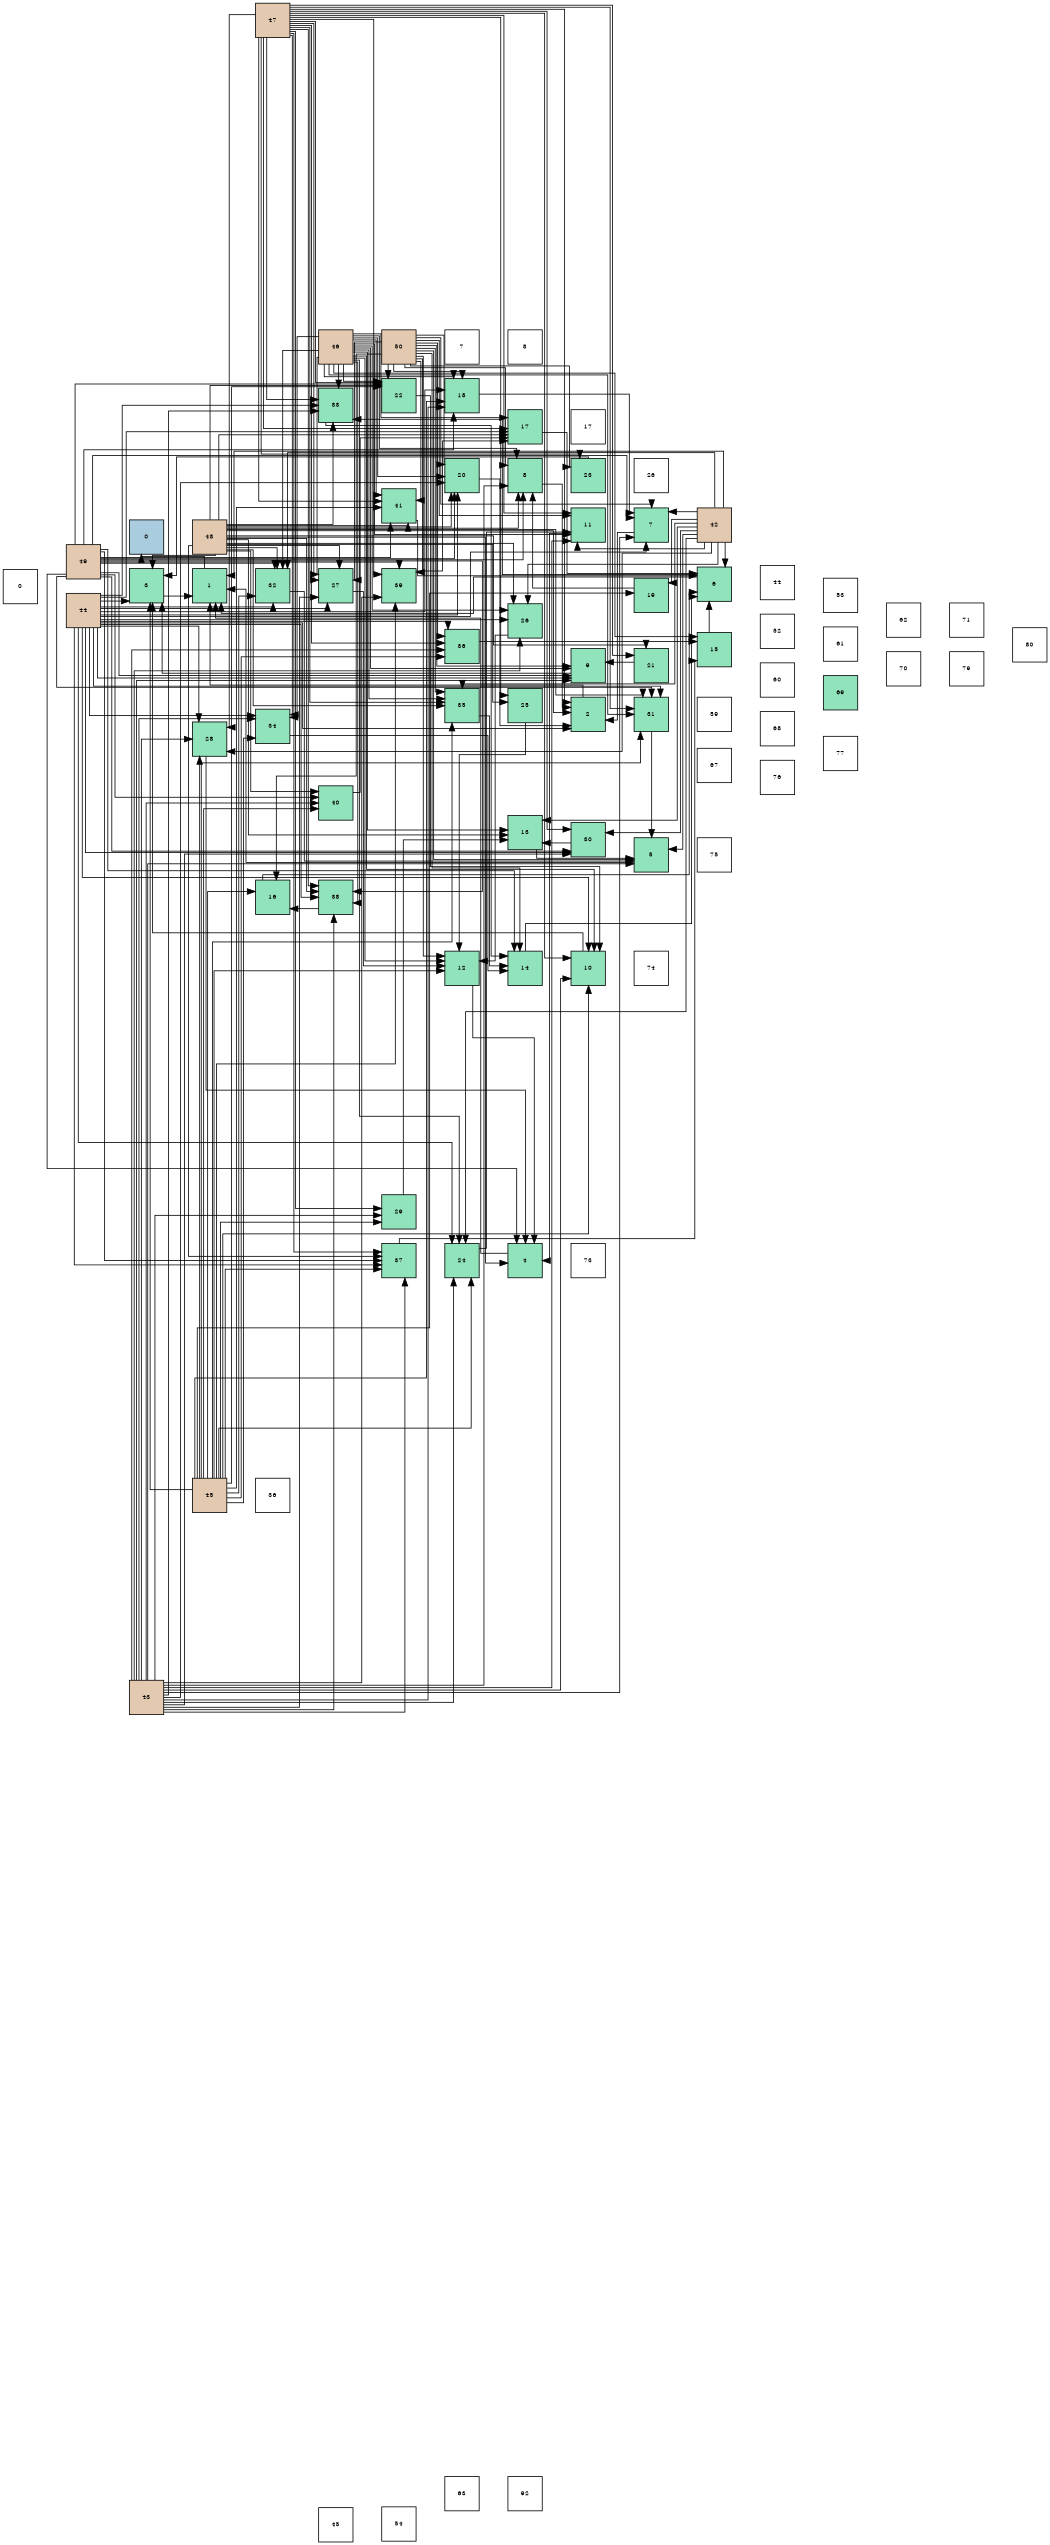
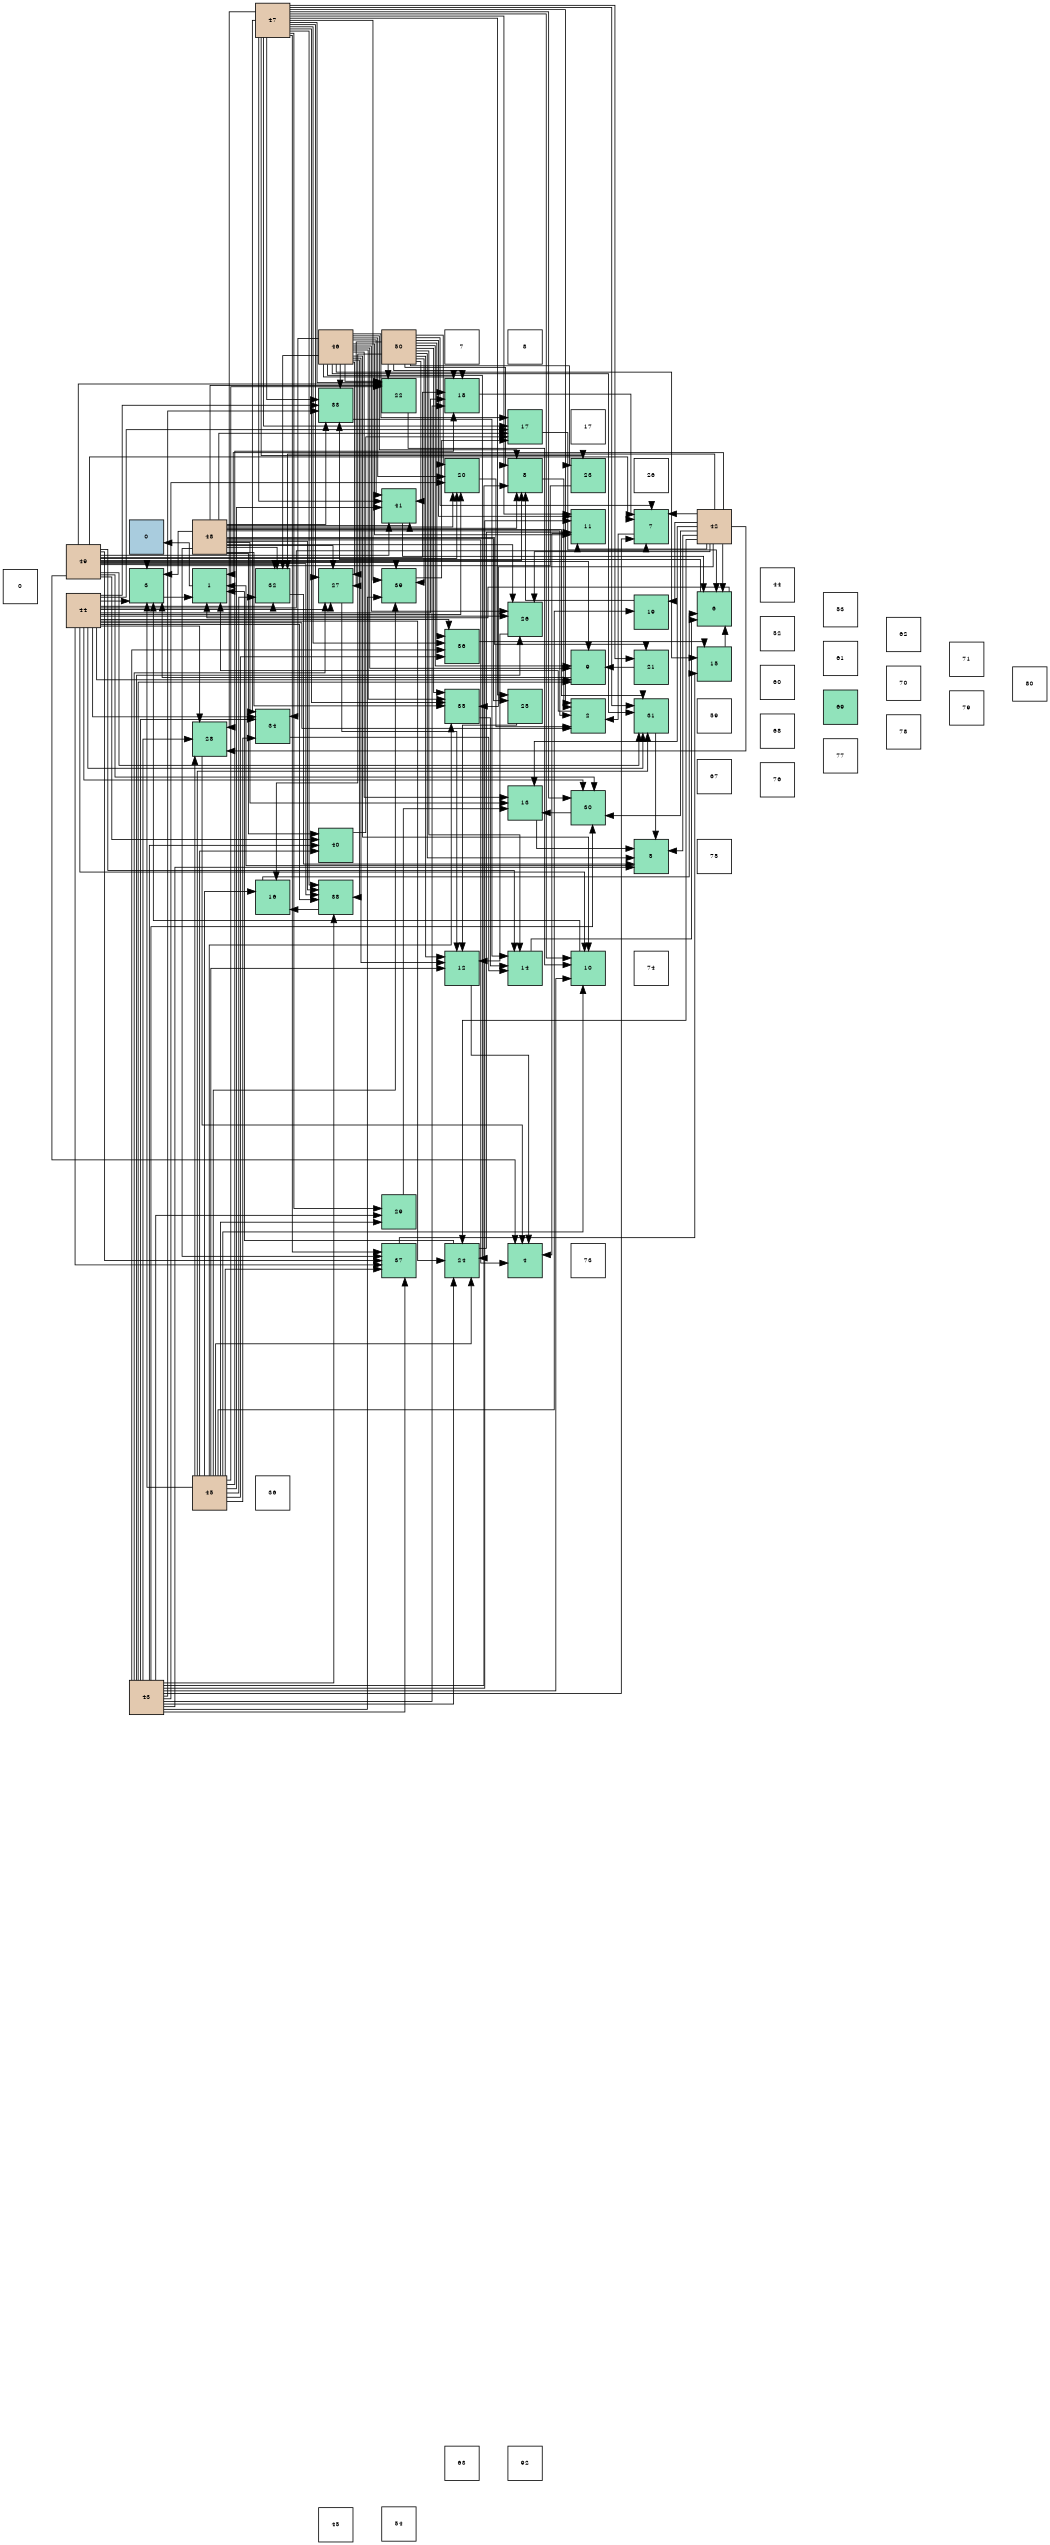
none -> (904, 732)
(481, 813) -> (244, 1017)
